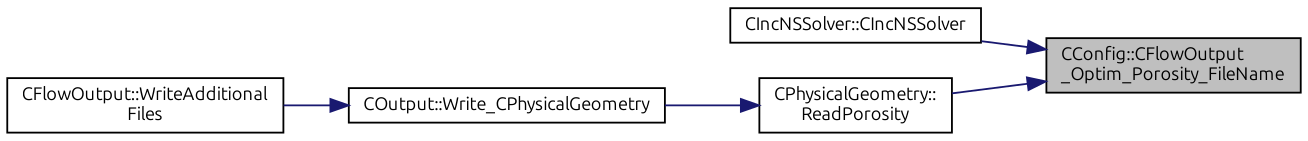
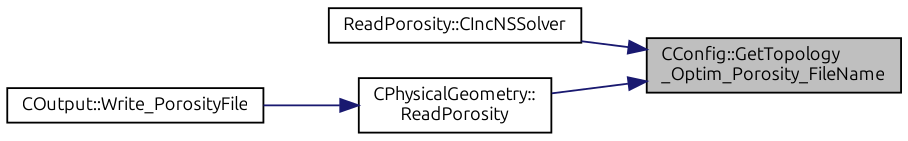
(856, 25) -> (455, 25)
(1174, 65) -> (774, 65)
(145, 105) -> none
(507, 105) -> (135, 105)
